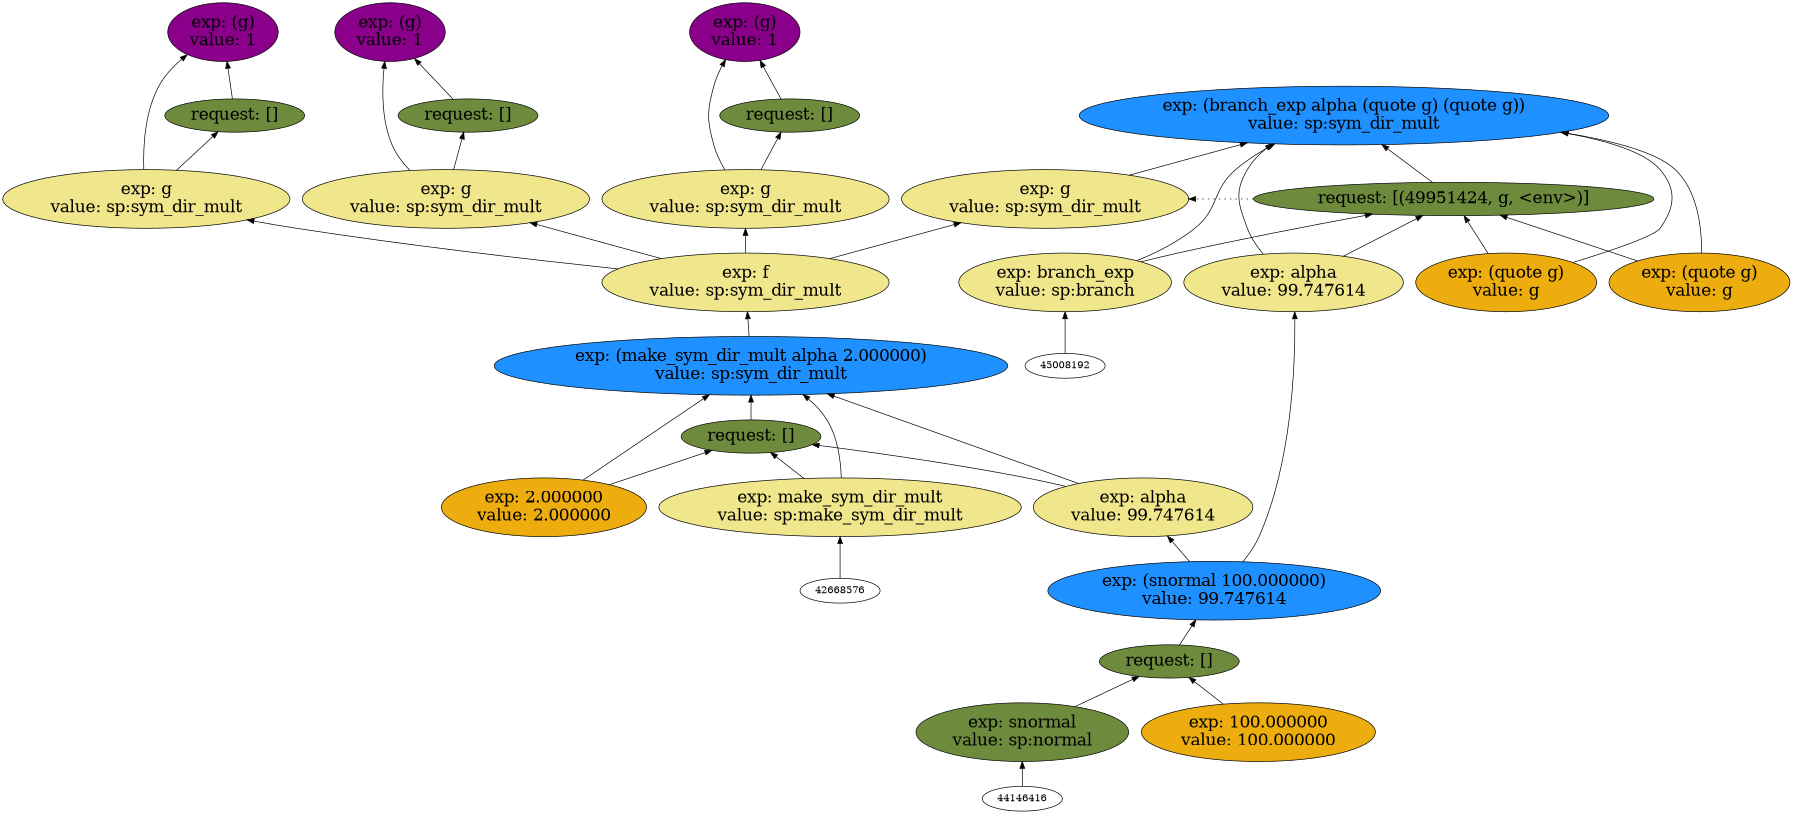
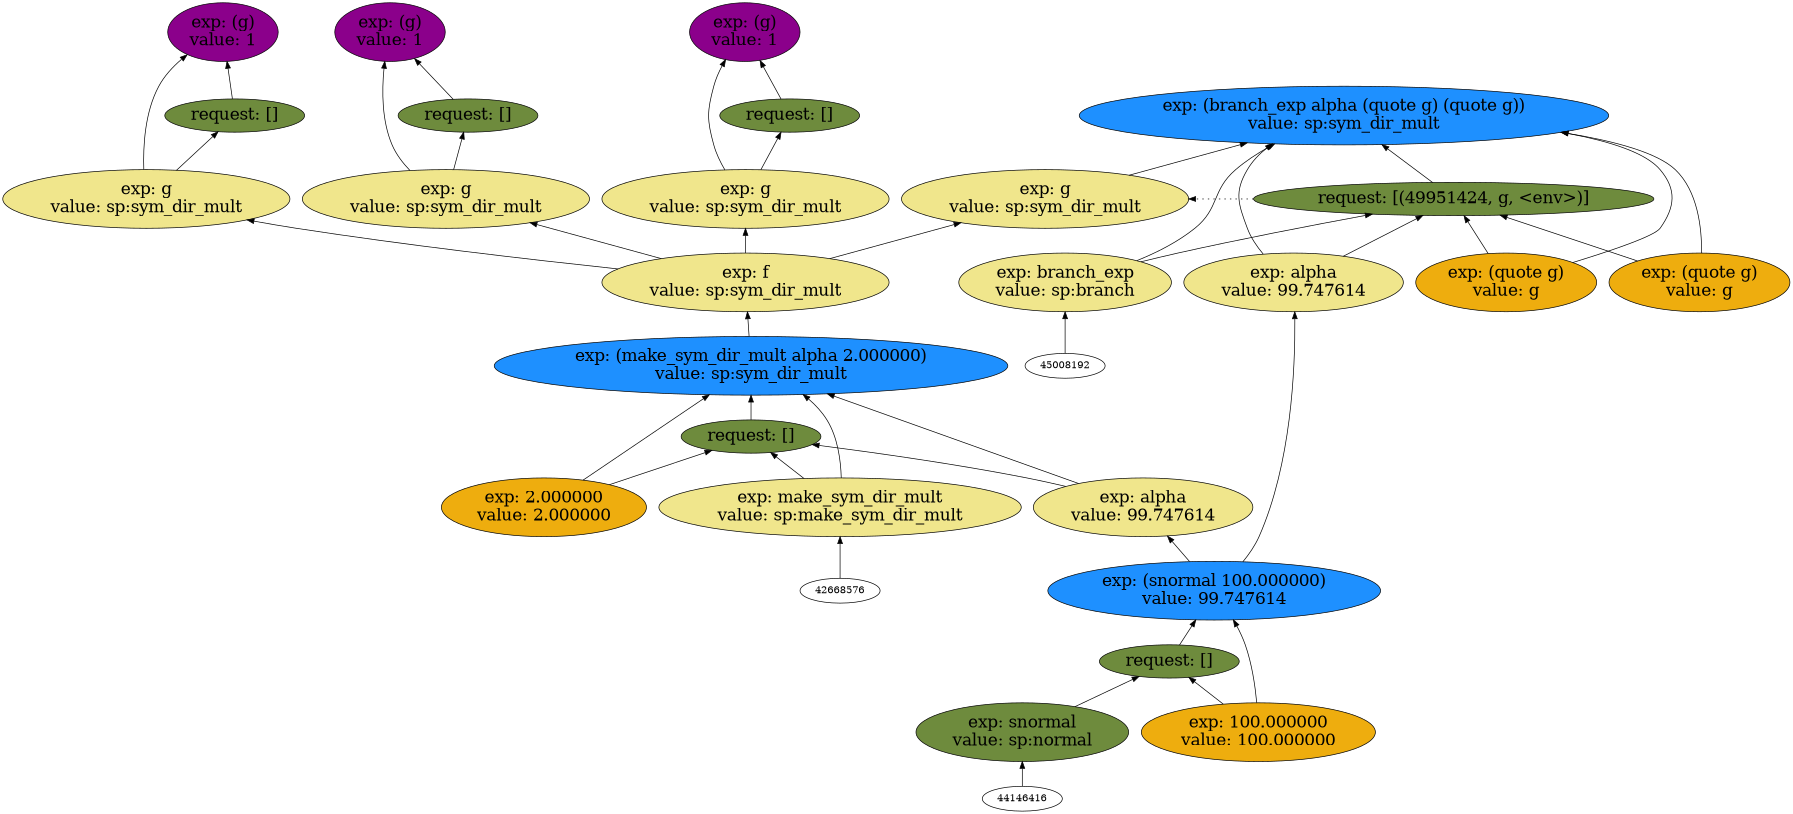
none -> (1251, 663)
